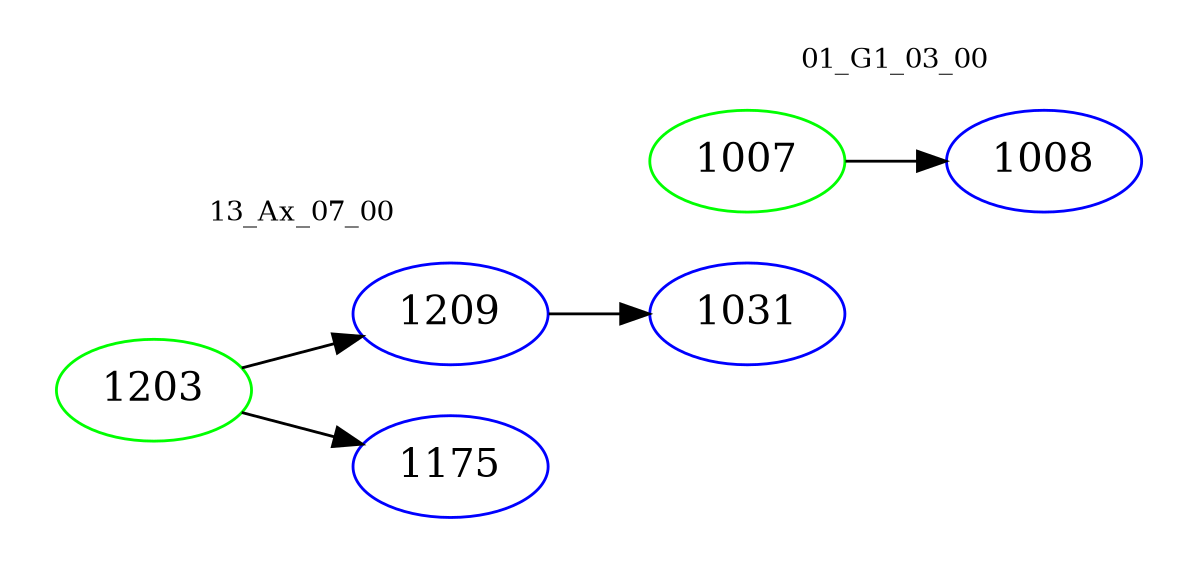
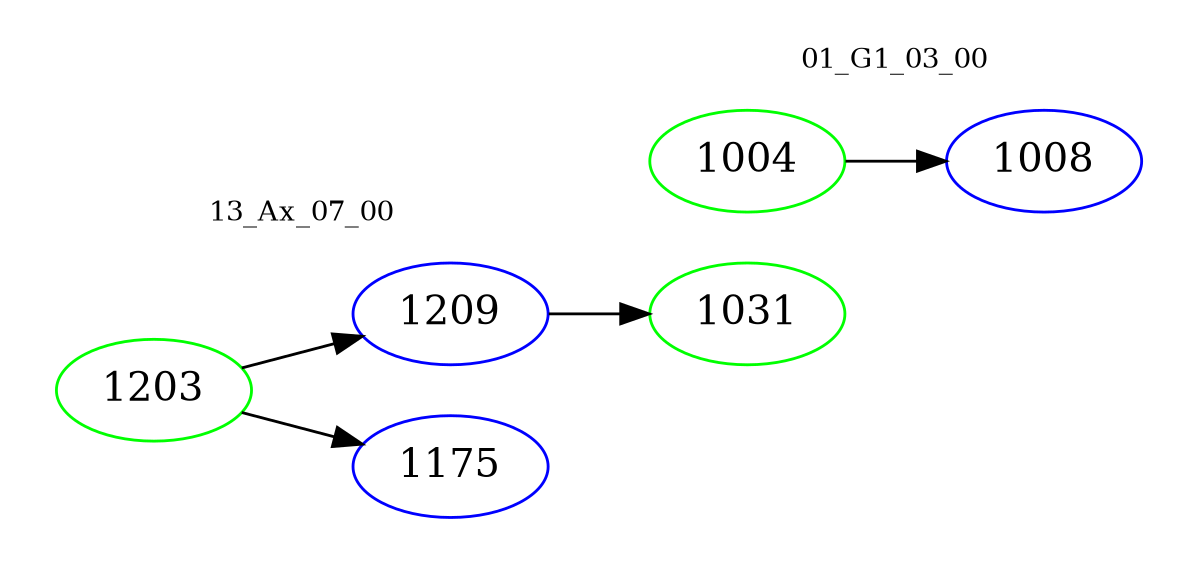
(747, 161) -> (747, 161)
(747, 314) -> (747, 314)
